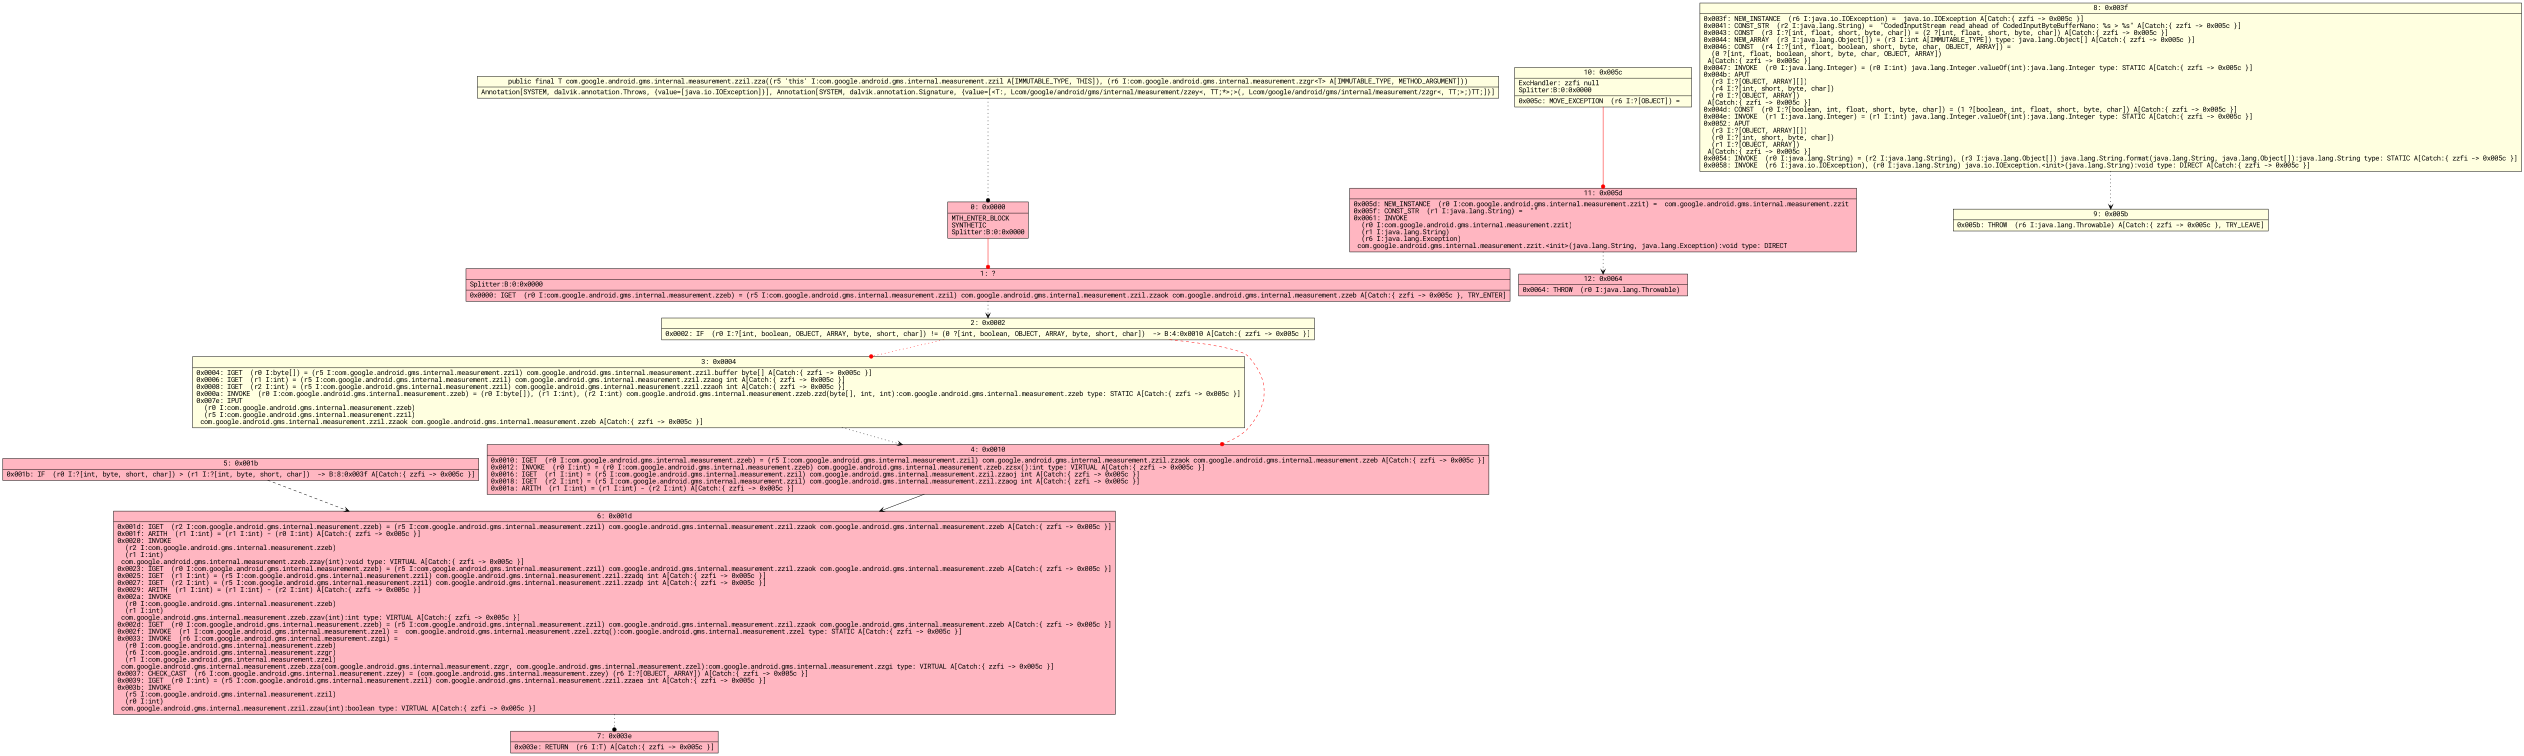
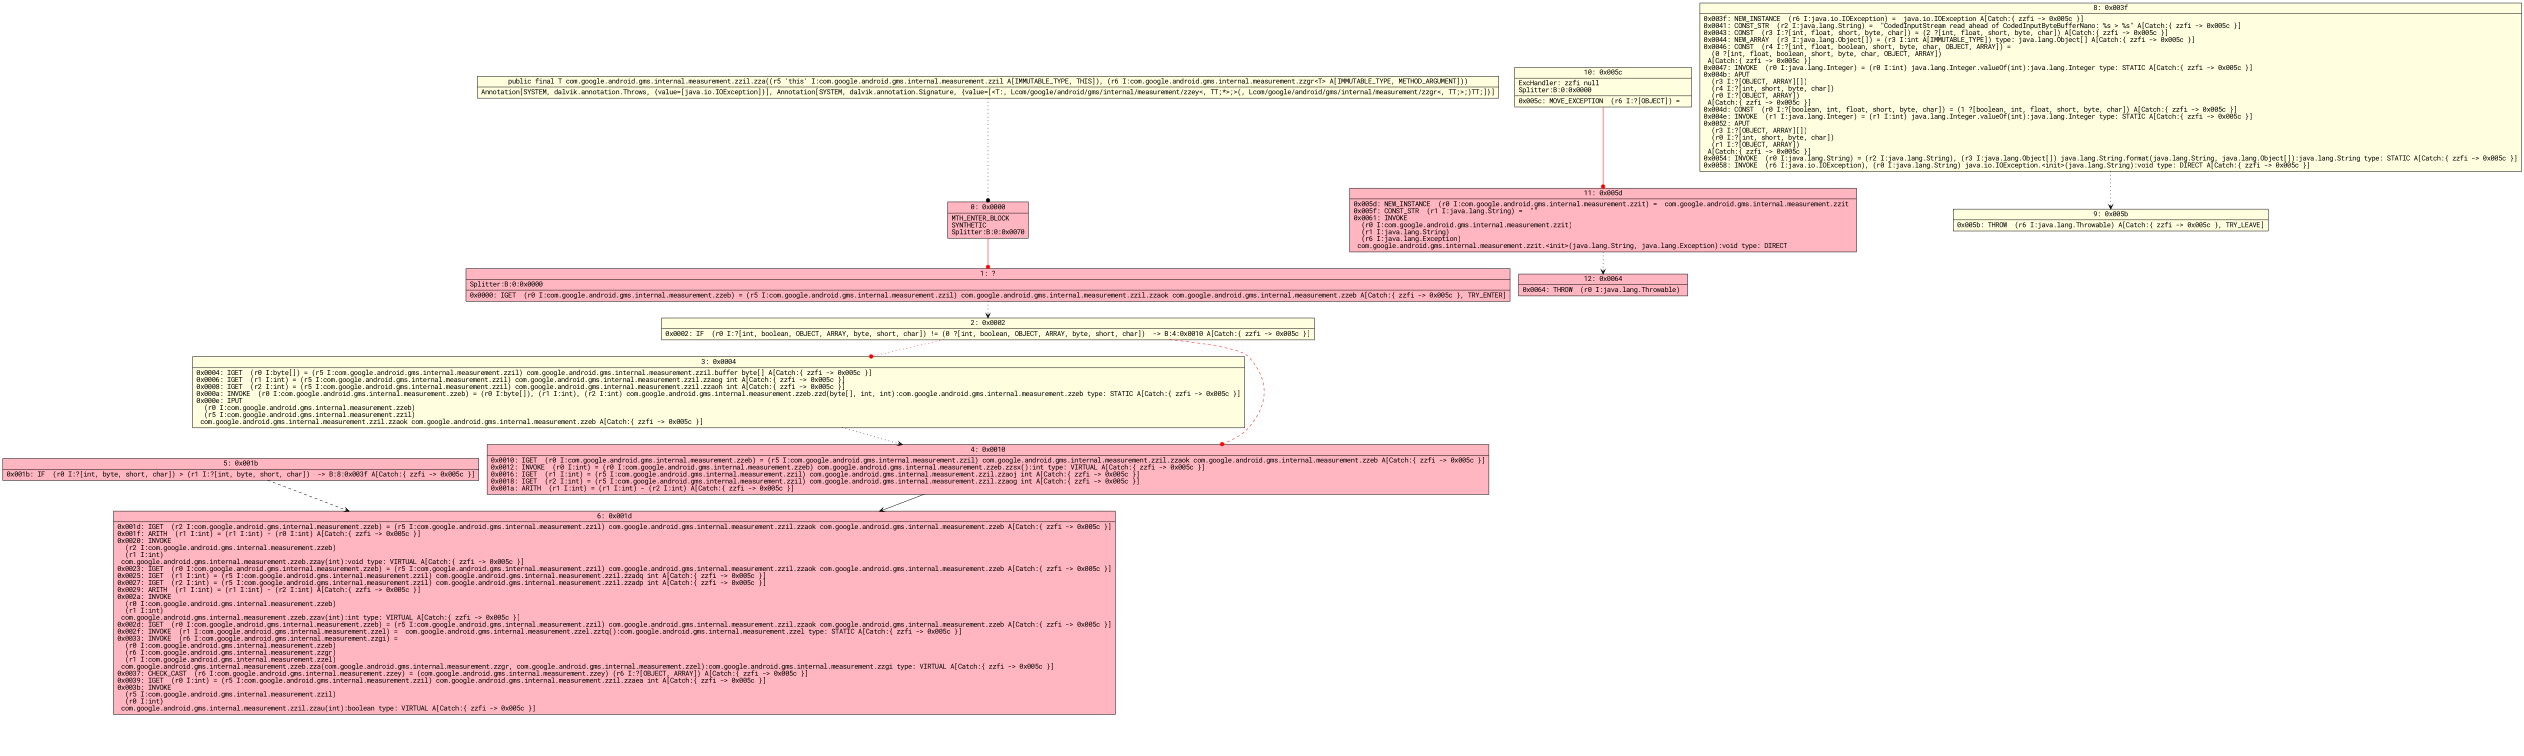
(988, 232) -> (988, 232)
(223, 401) -> (223, 401)
(614, 742) -> none
